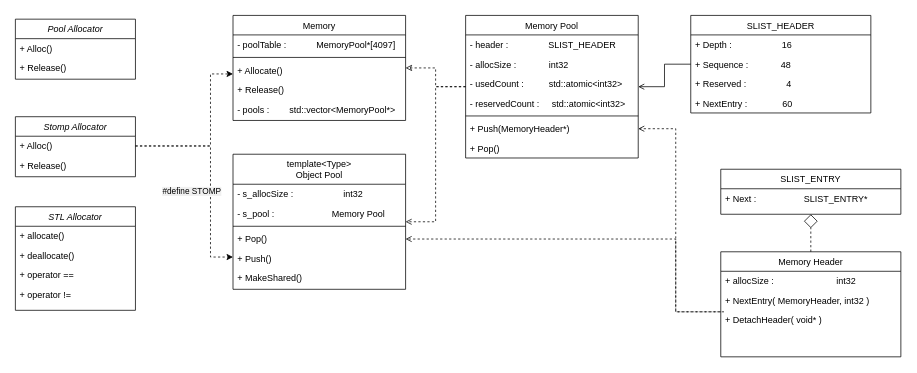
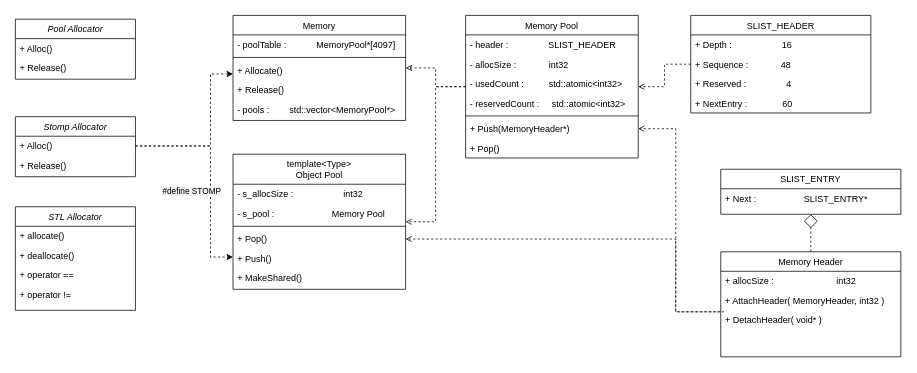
(664, 75) -> (664, 75)
(803, 301) -> (811, 301)
